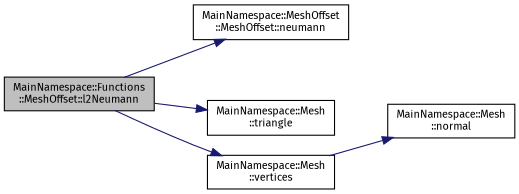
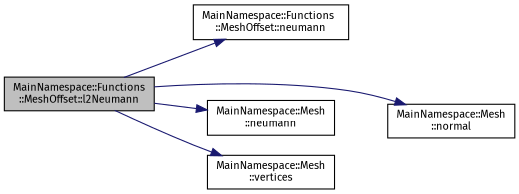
(271, 22) -> (271, 22)
(271, 118) -> (271, 118)
(356, 148) -> (275, 84)
